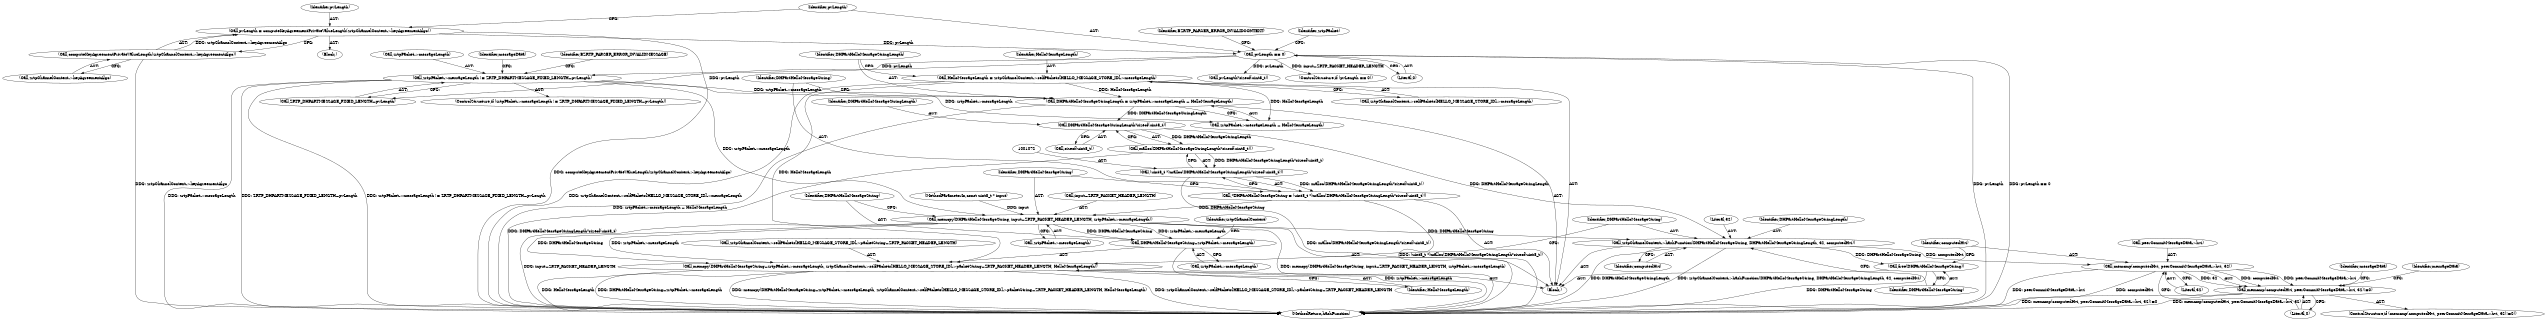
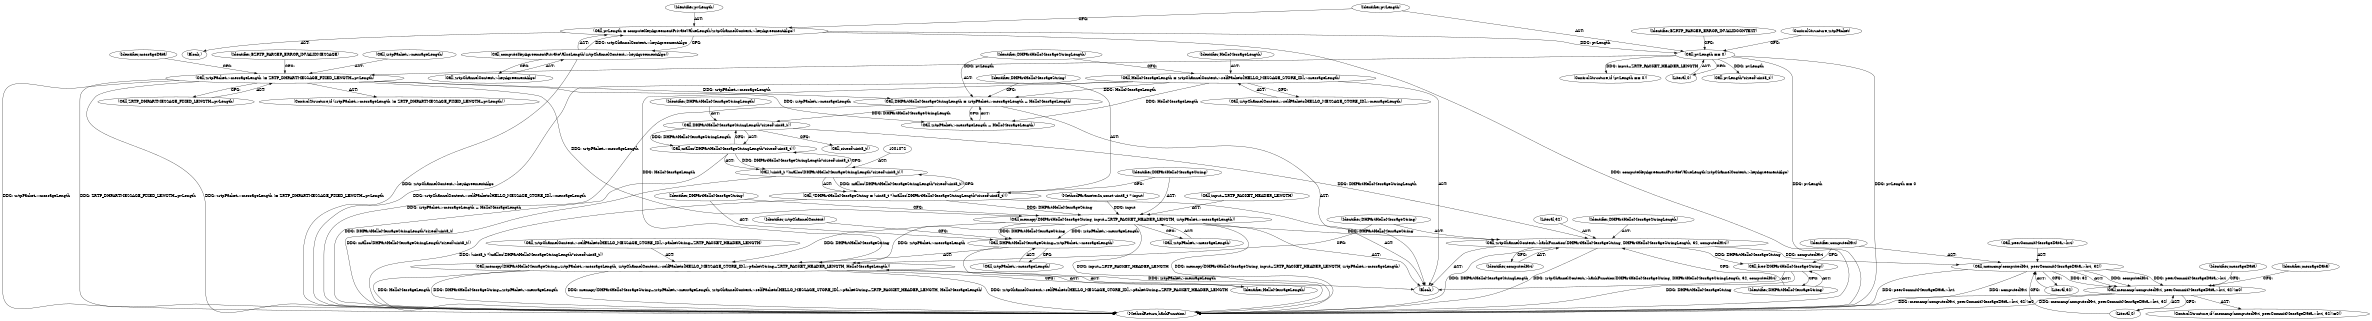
(1319, 31) -> (1821, 31)
(794, 70) -> none
(1093, 138) -> none
